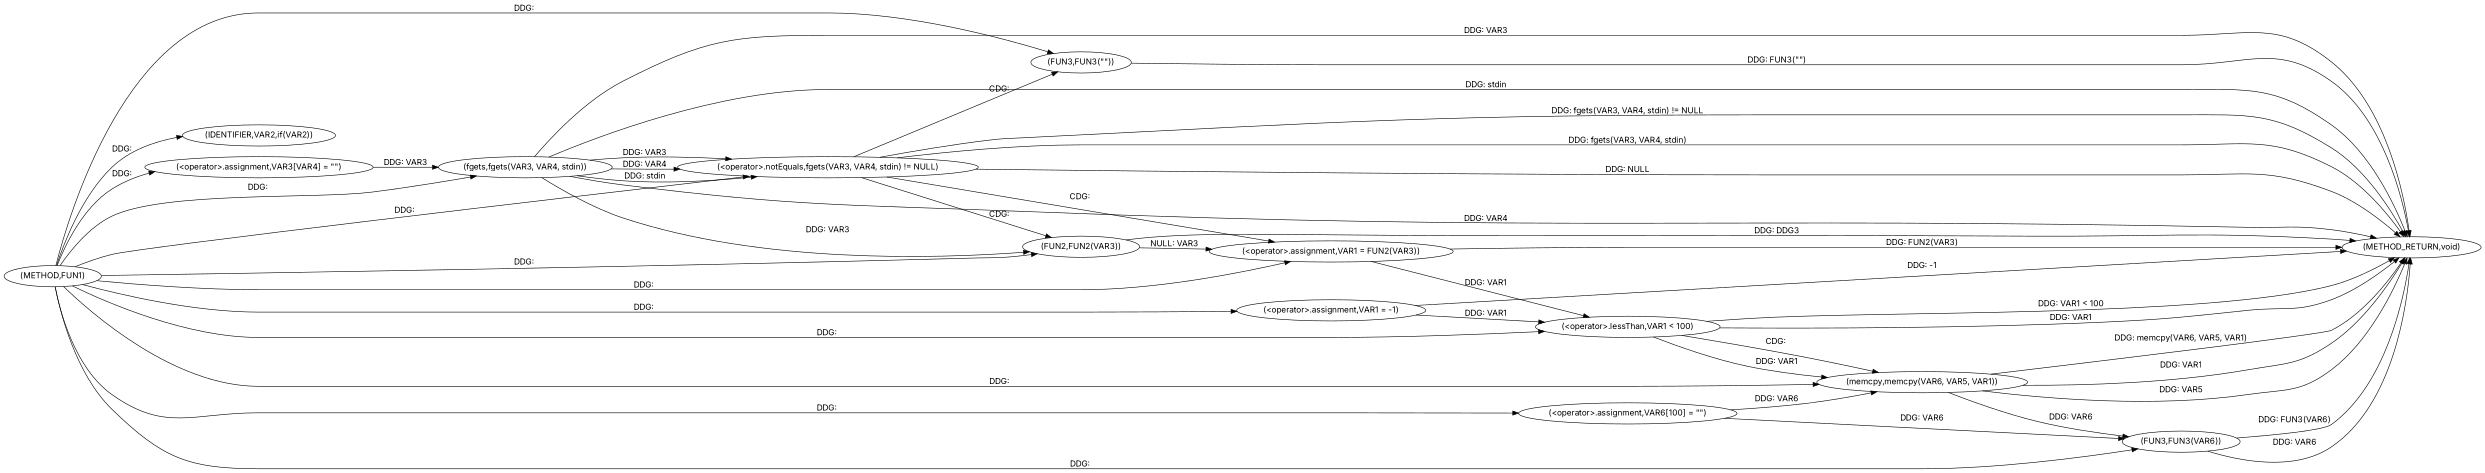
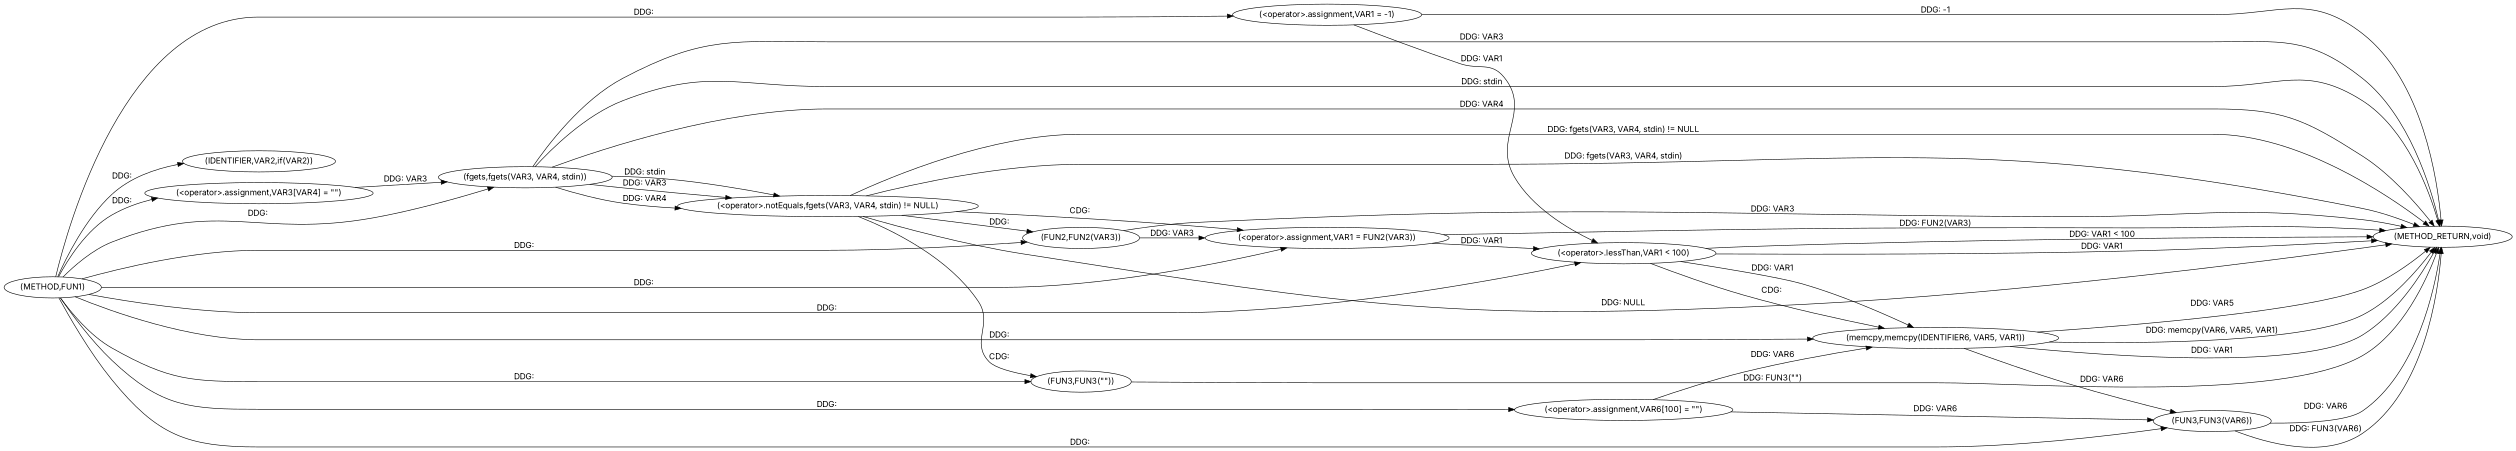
(1000, 215) -> (1000, 222)
(408, 216) -> none
(1777, 231) -> (1773, 209)
(1174, 244) -> (1172, 233)
(776, 249) -> none
(1922, 382) -> (1936, 338)
